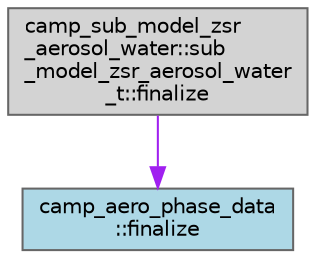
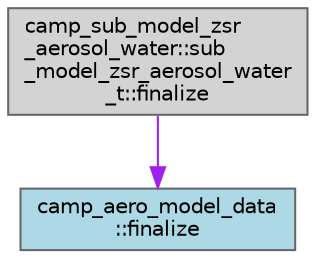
(158, 219) -> (158, 219)
